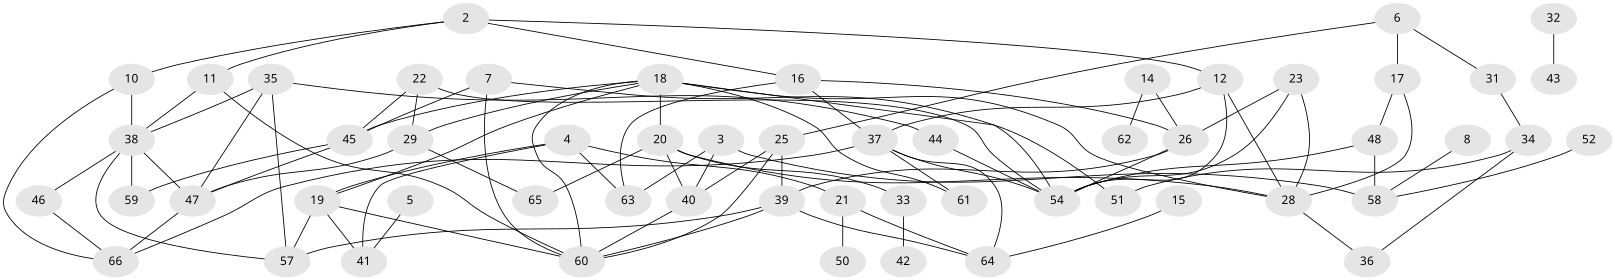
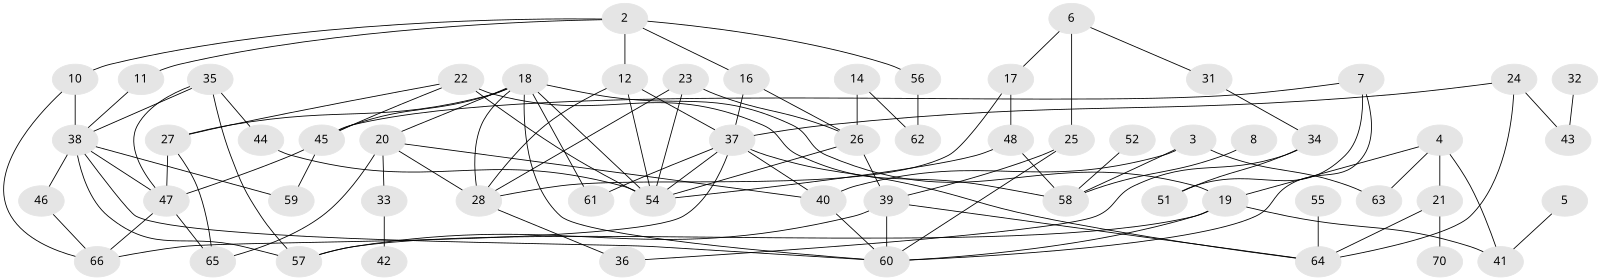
none -> (918, 79)
none -> (1514, 79)
(654, 110) -> none
none -> (767, 127)
(410, 140) -> (168, 140)
(731, 174) -> (778, 171)
(420, 178) -> (500, 243)
(1179, 201) -> (1318, 201)
none -> (190, 232)
(843, 262) -> (1440, 262)
